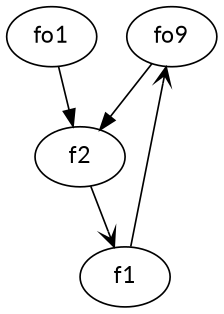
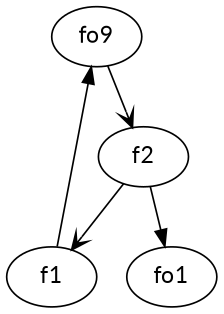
(64, 88) -> (156, 208)
(131, 90) -> (117, 89)
(147, 165) -> (73, 165)
